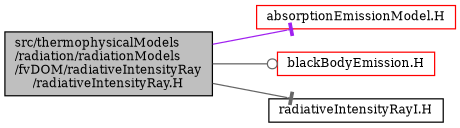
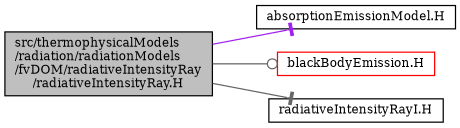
(356, 17) -> (356, 17)
